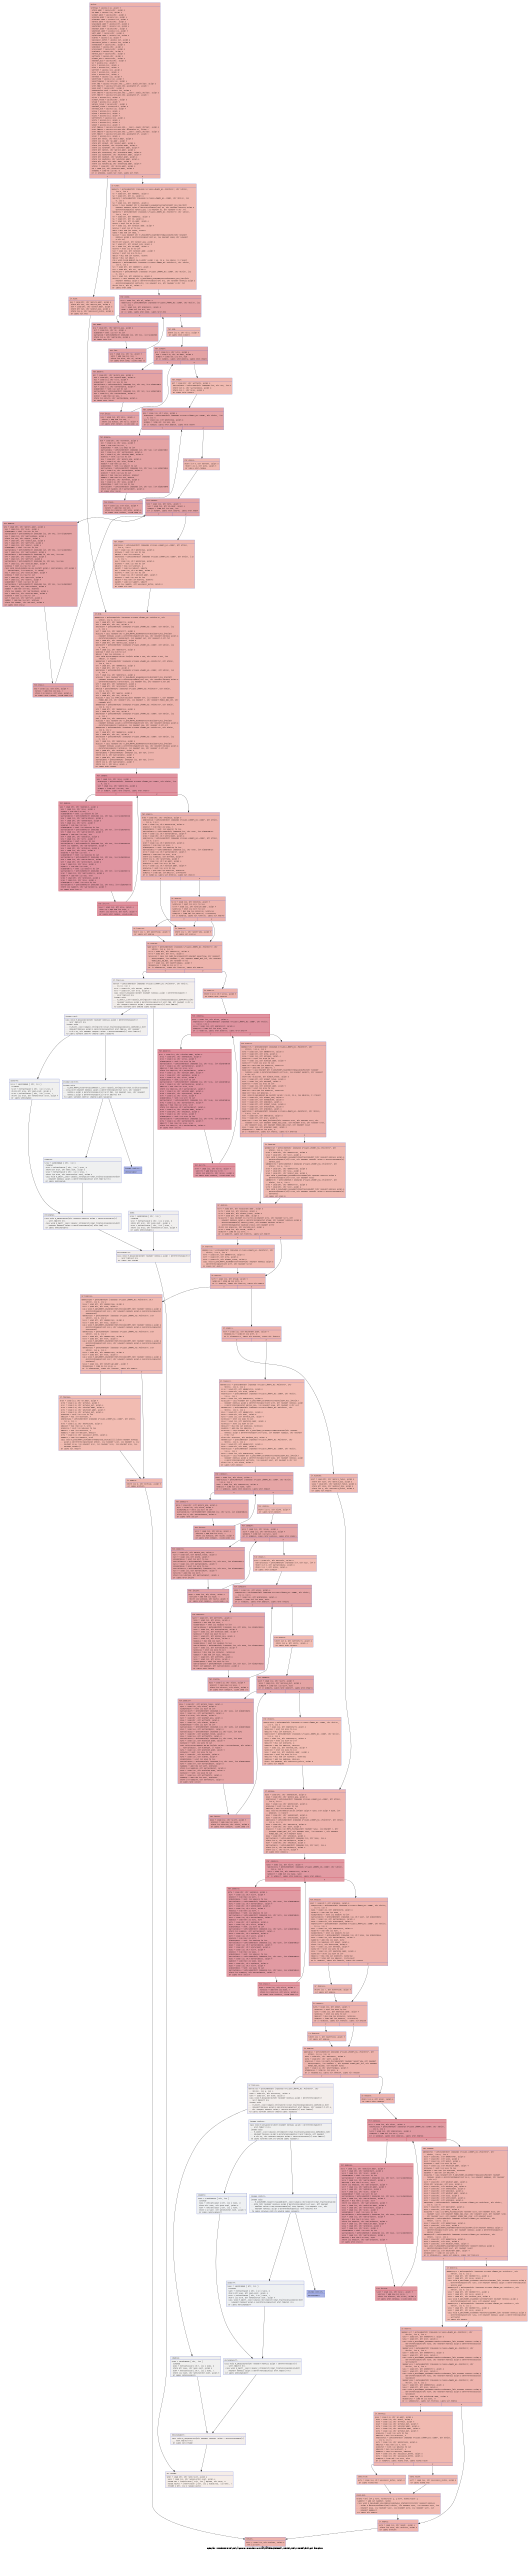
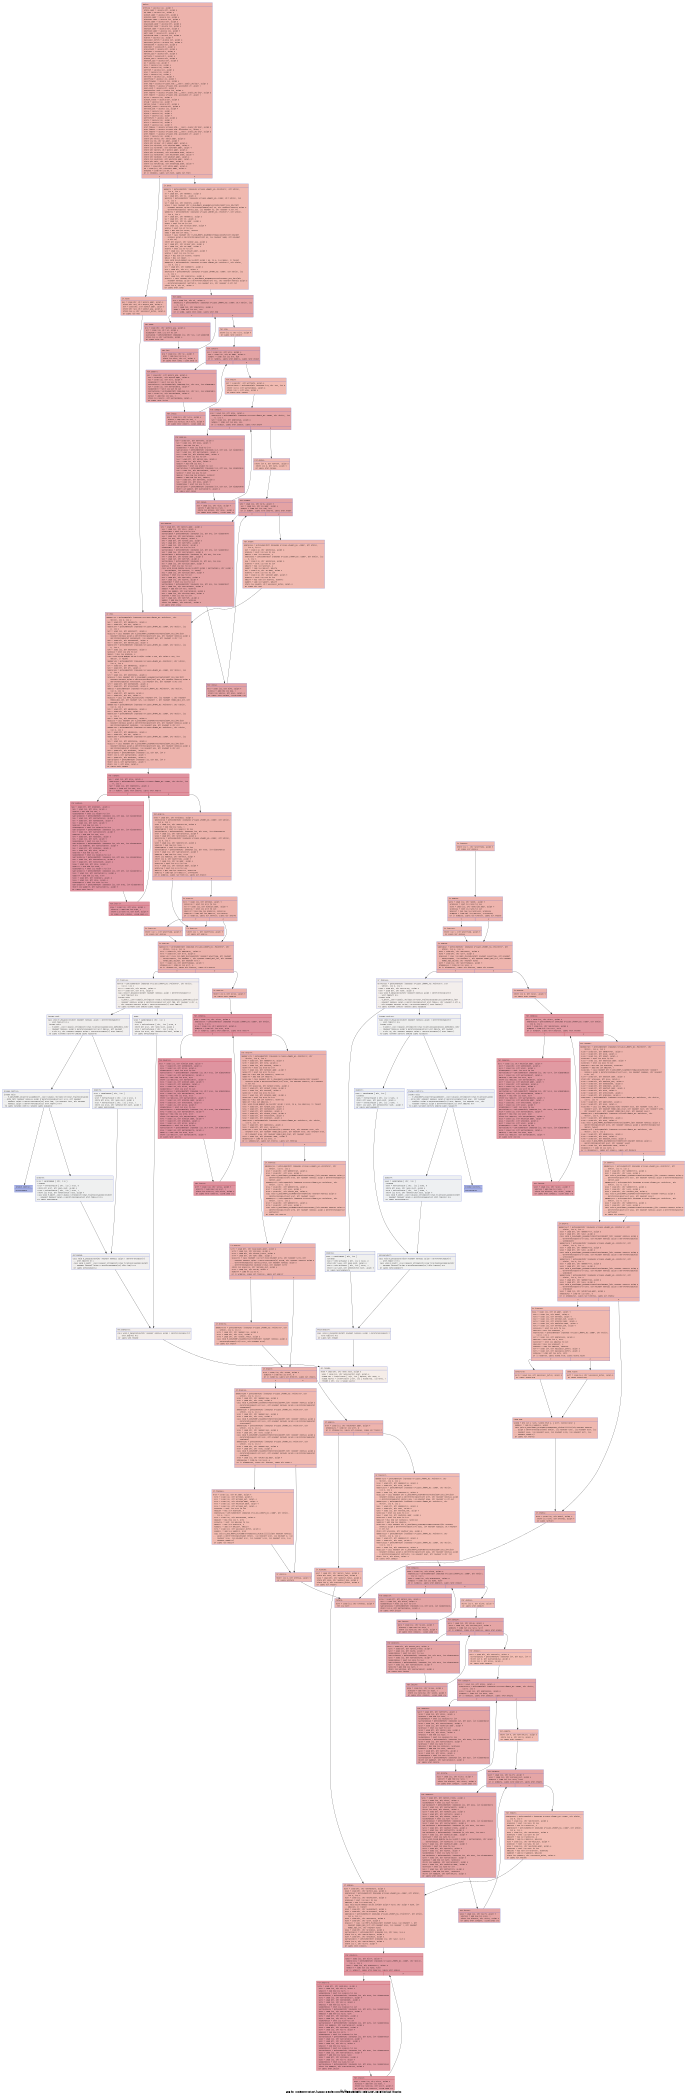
(348, 1932) -> none
